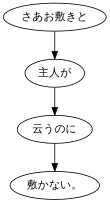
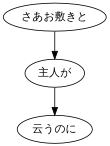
(55, 185) -> none
